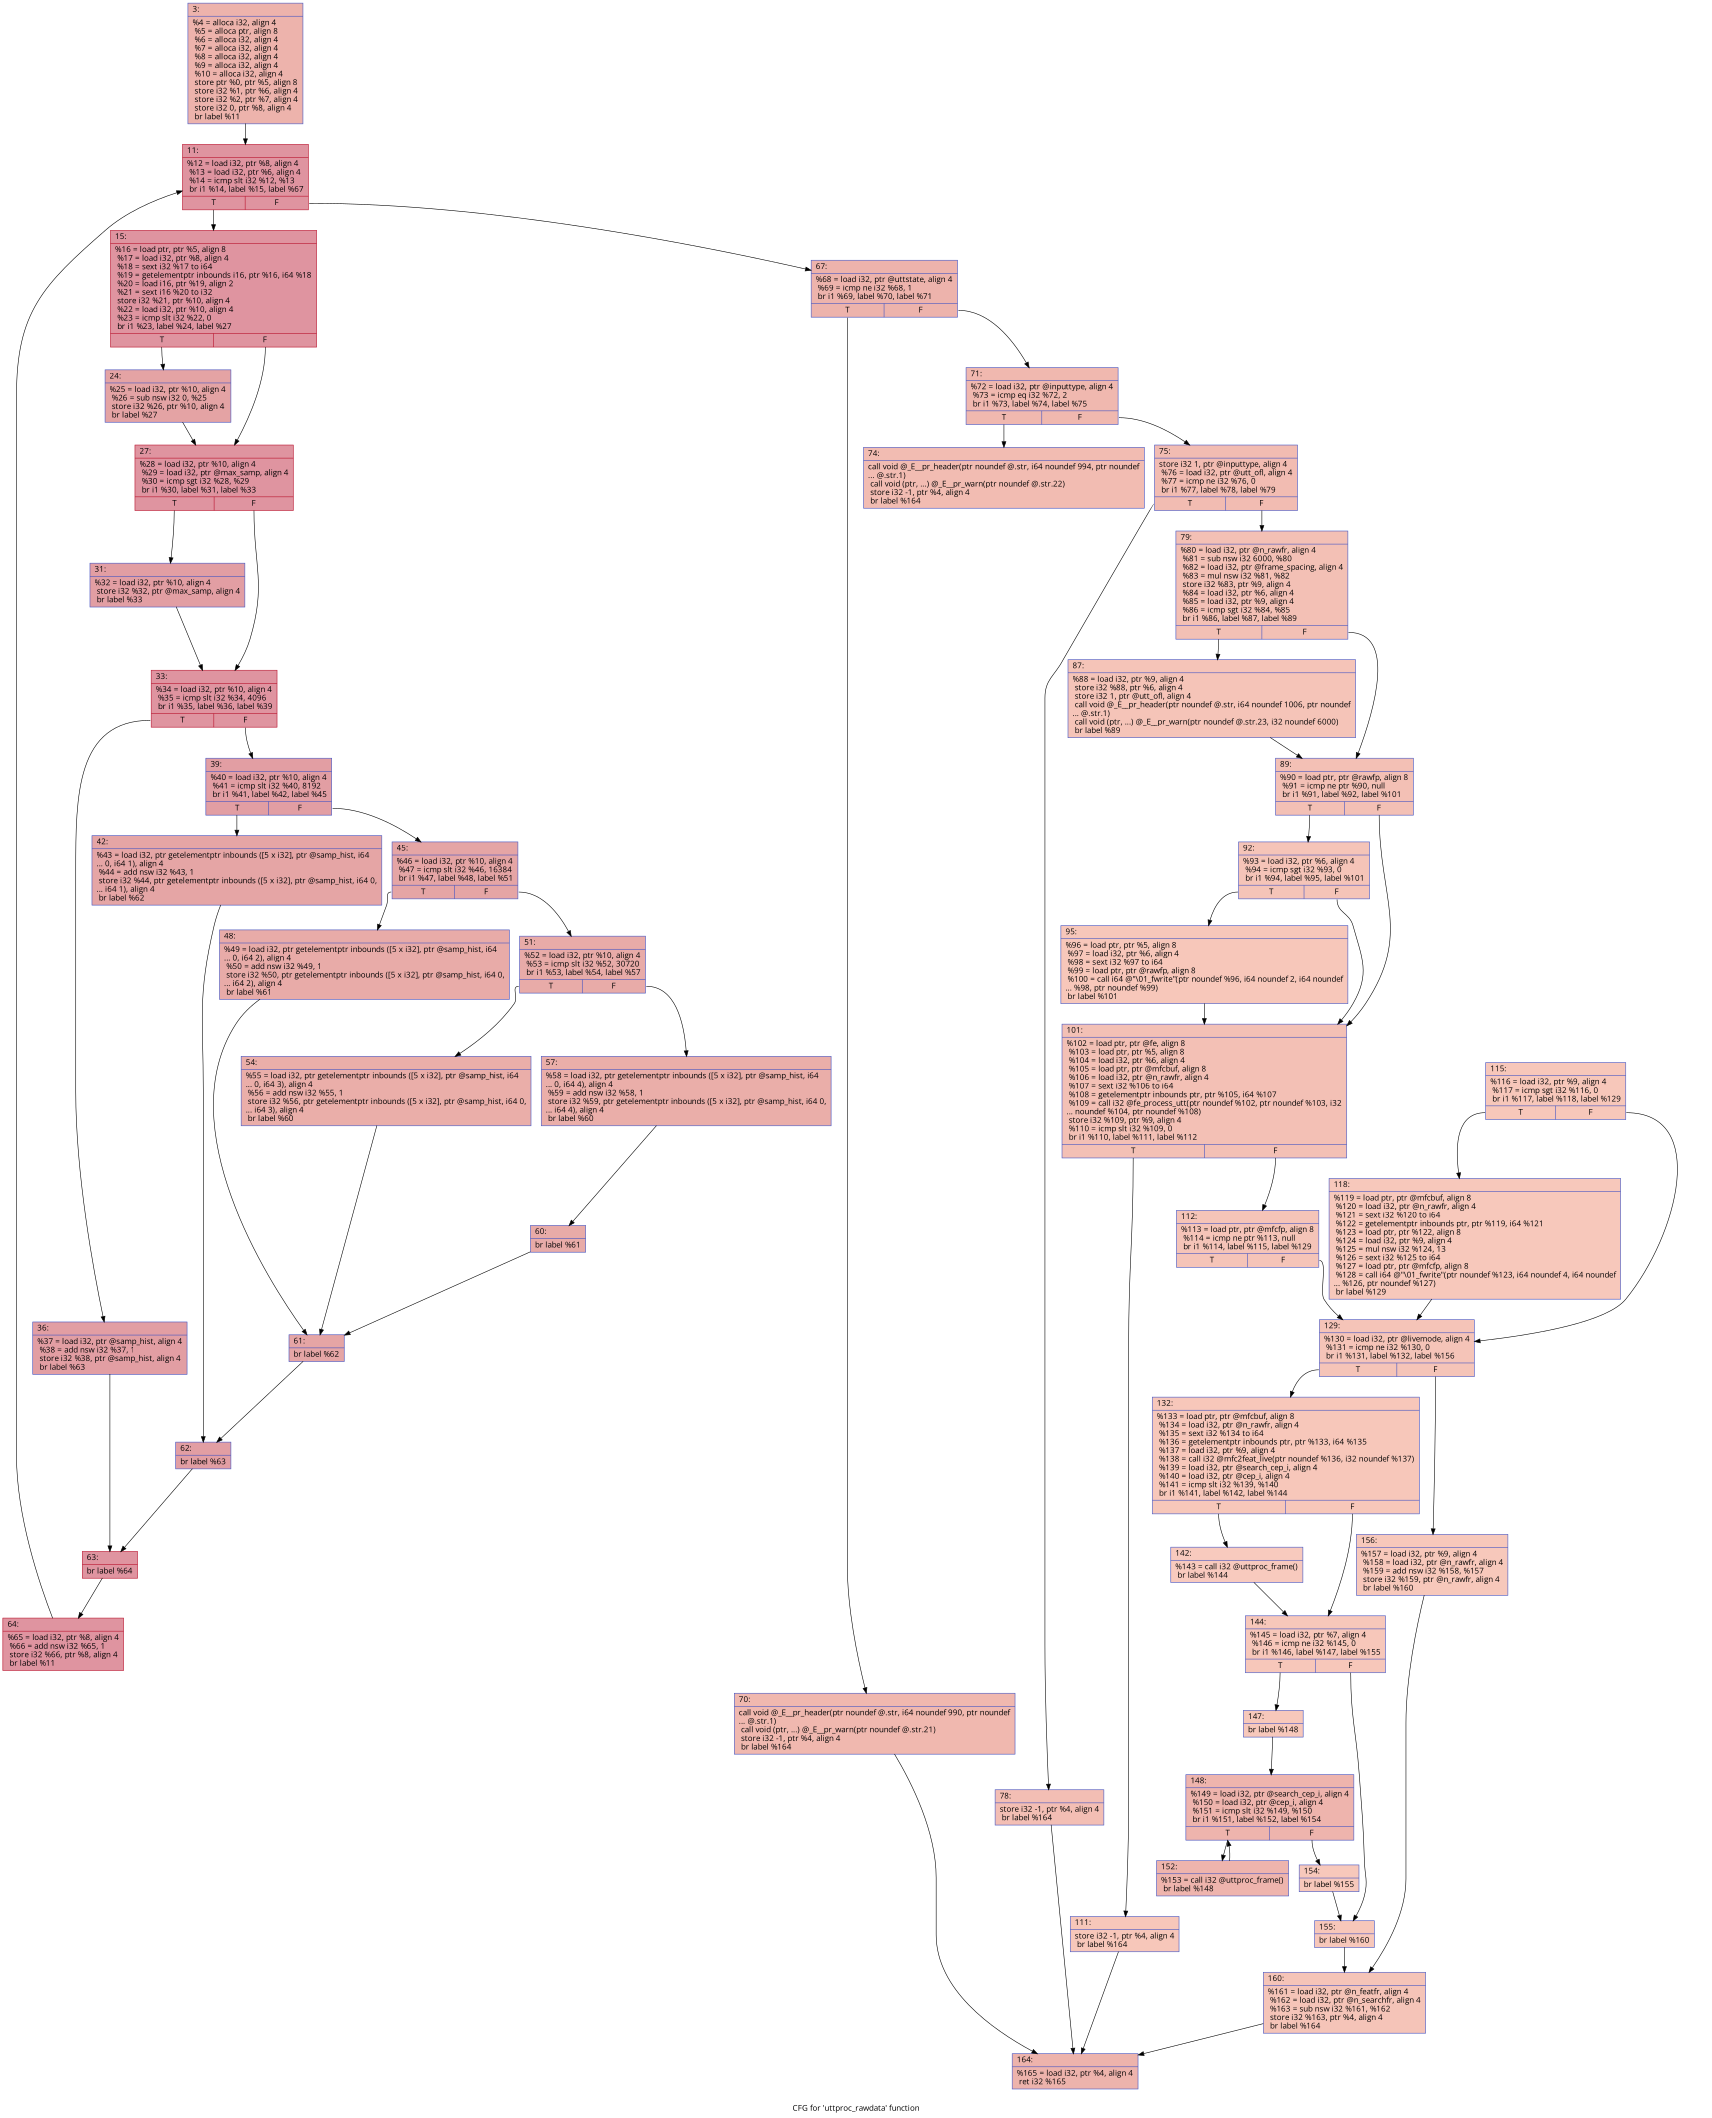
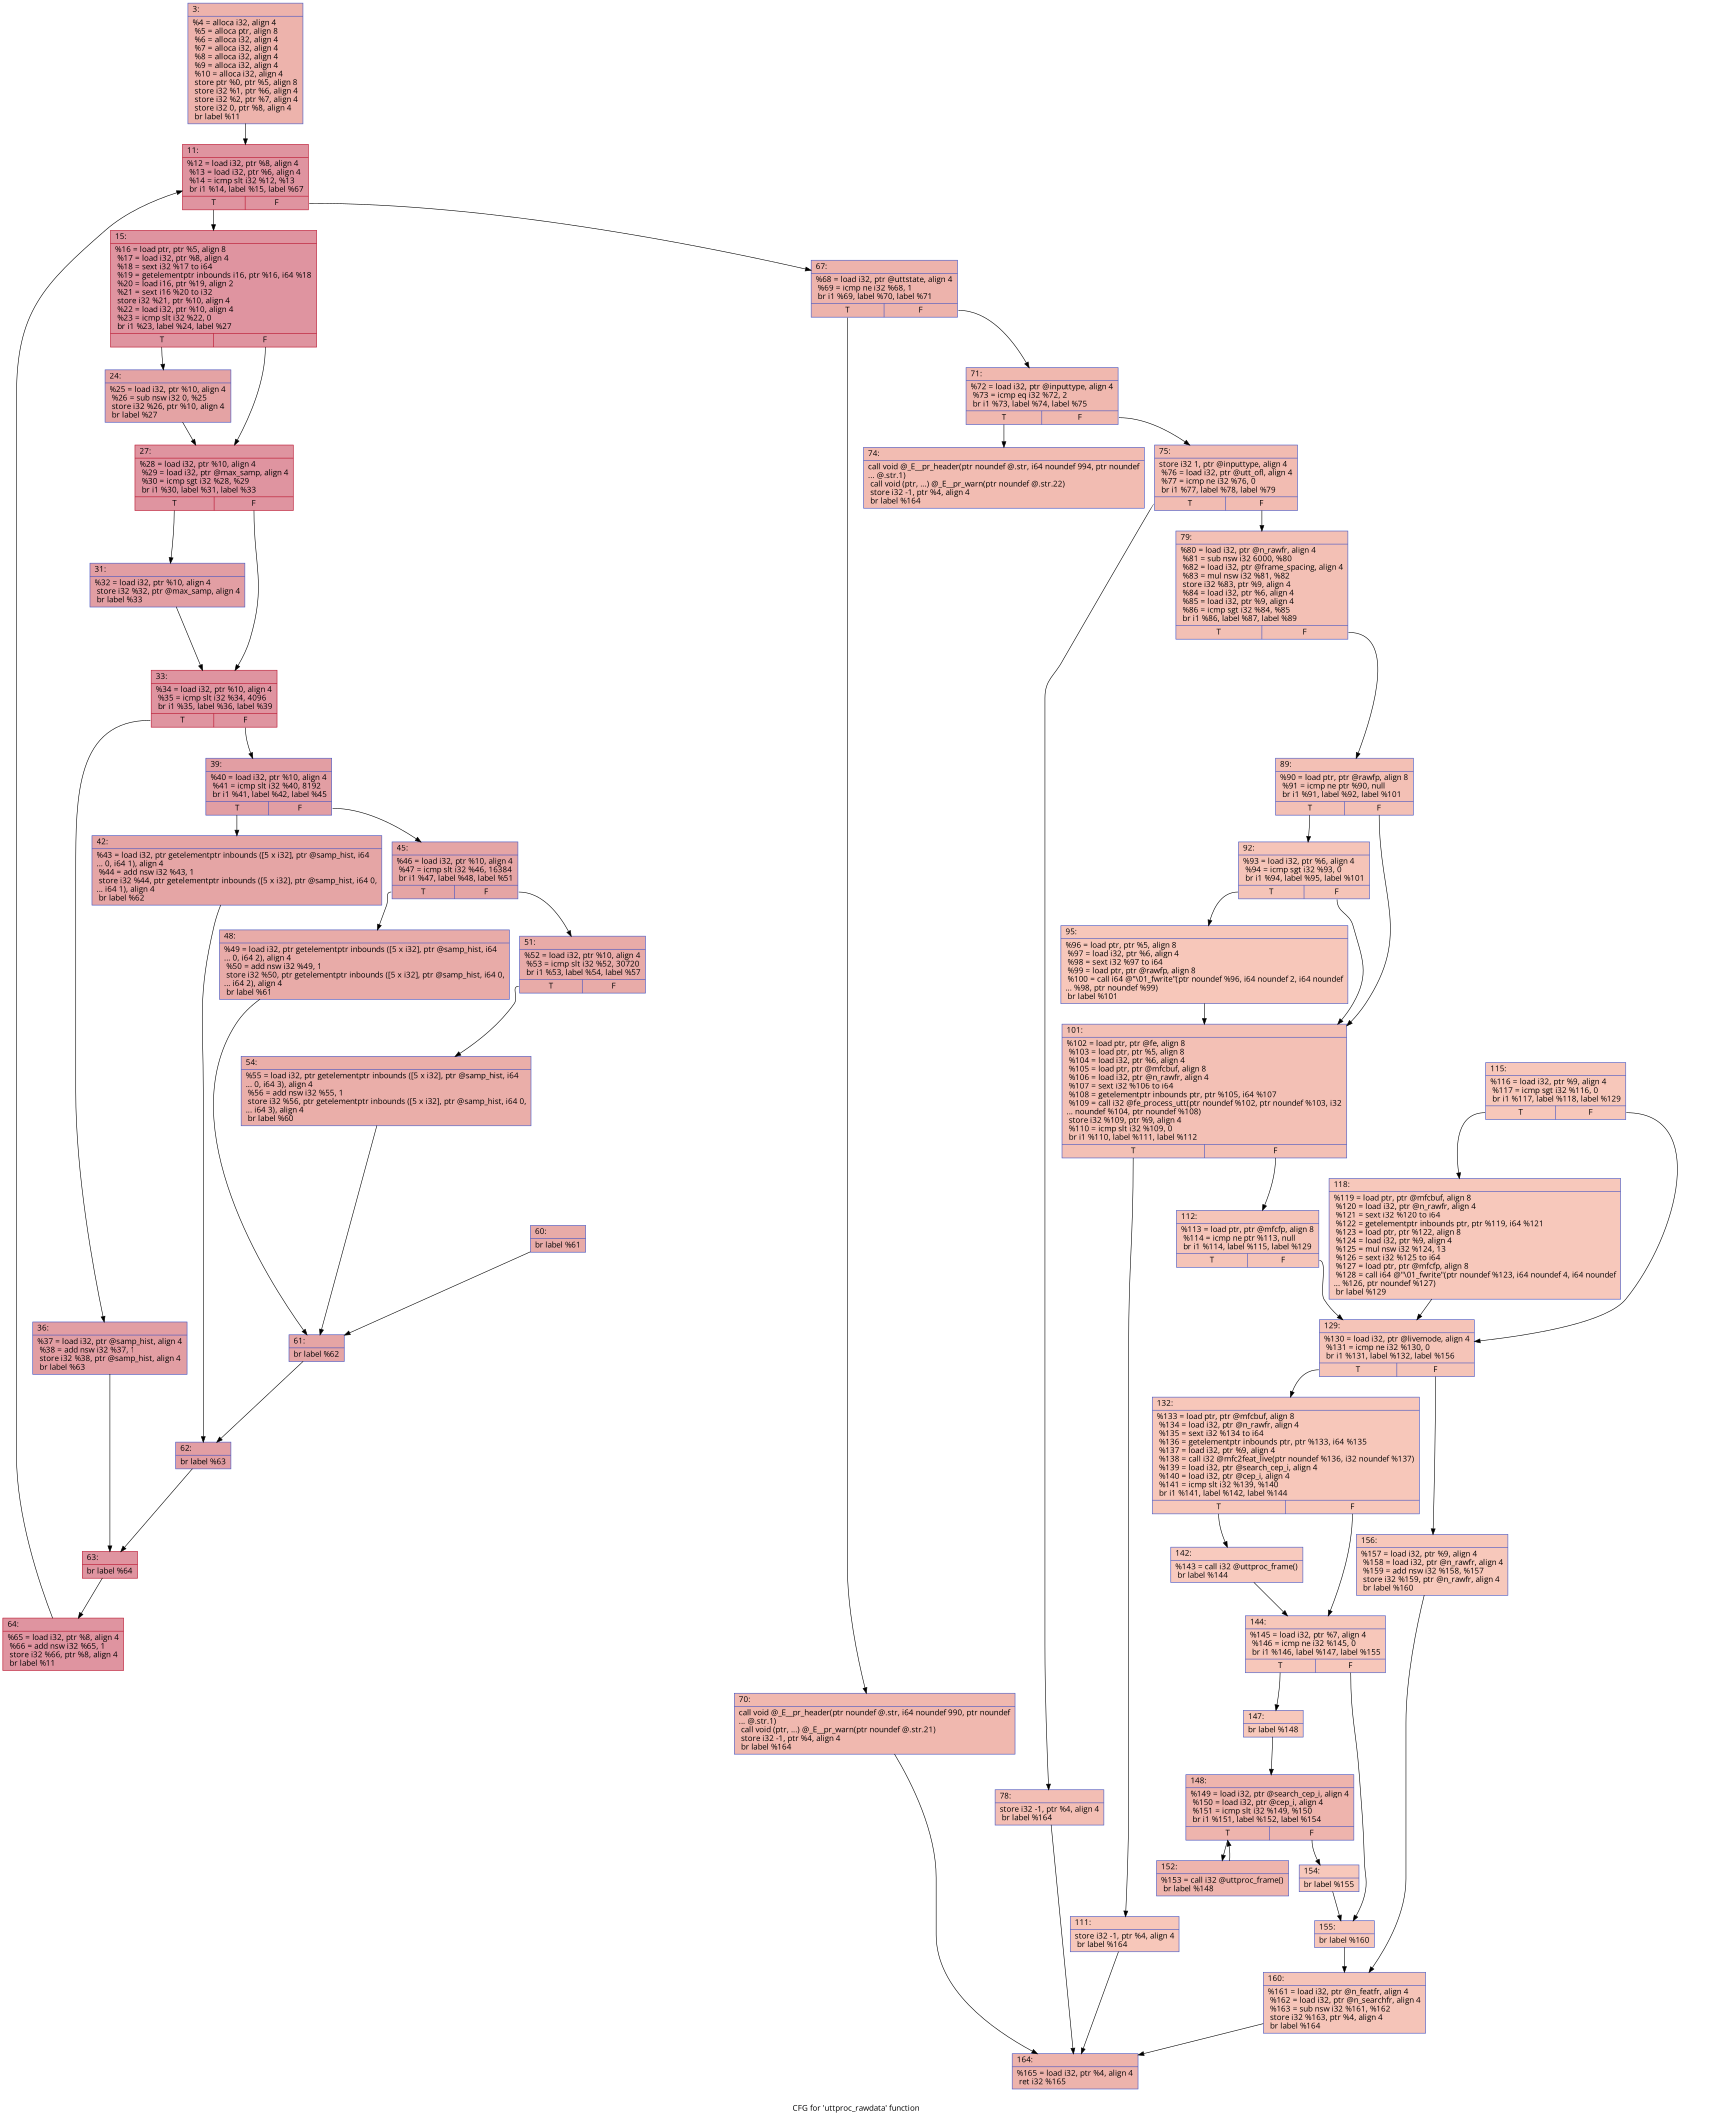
(1212, 699) -> none
(686, 1091) -> none
